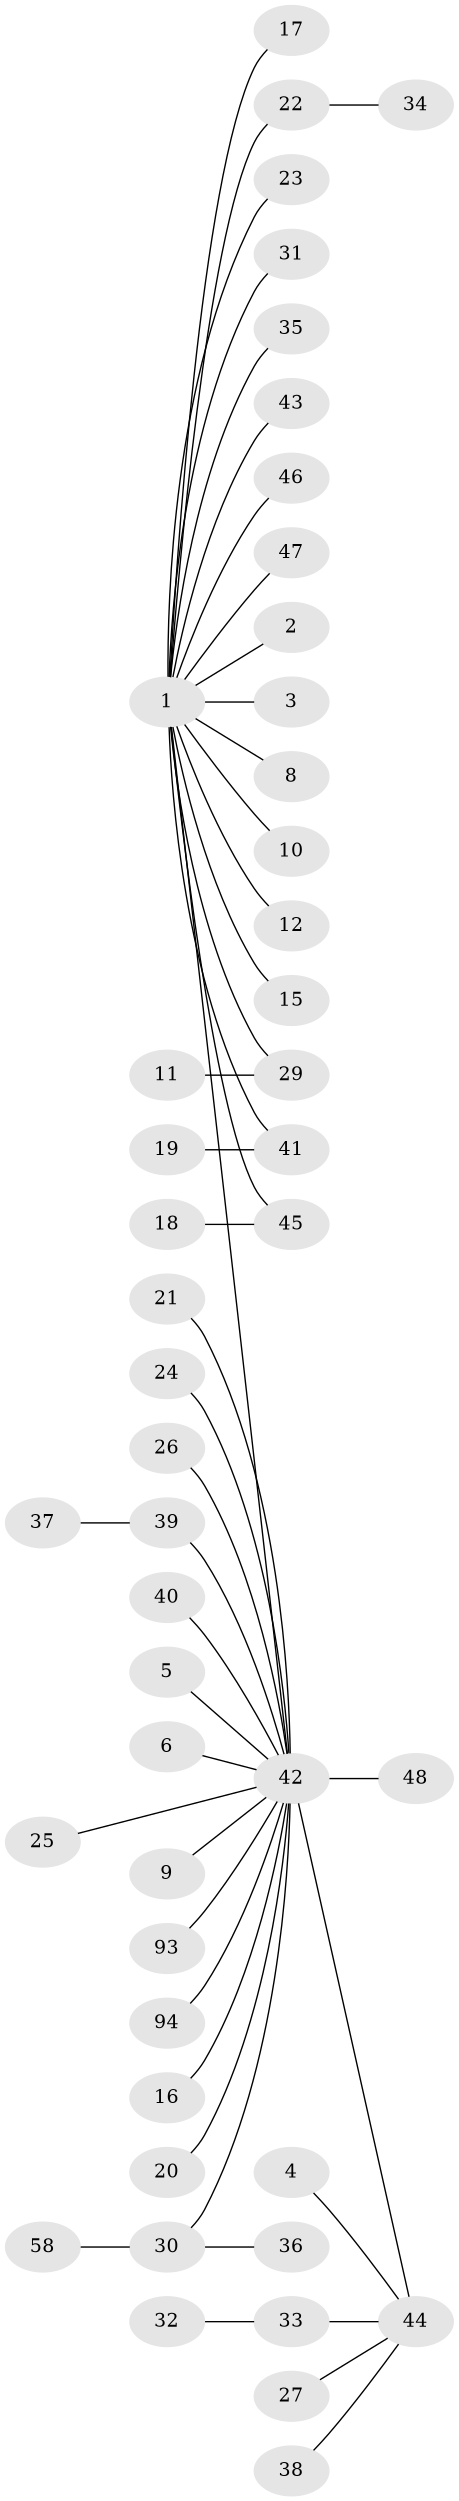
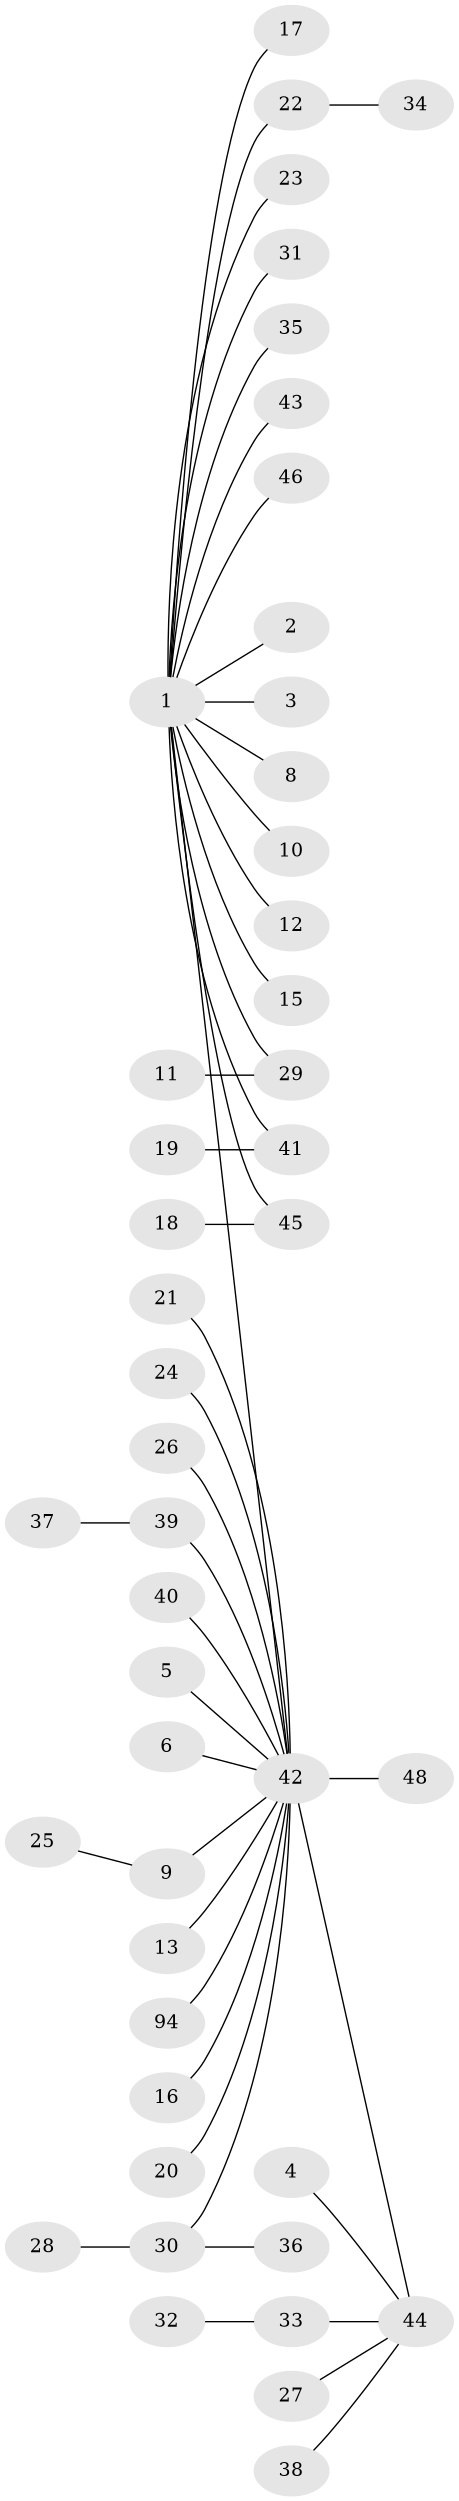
(292, 553) -> none
(167, 1810) -> (105, 1858)
(167, 1949) -> (167, 1949)
(43, 2247) -> (43, 2247)
